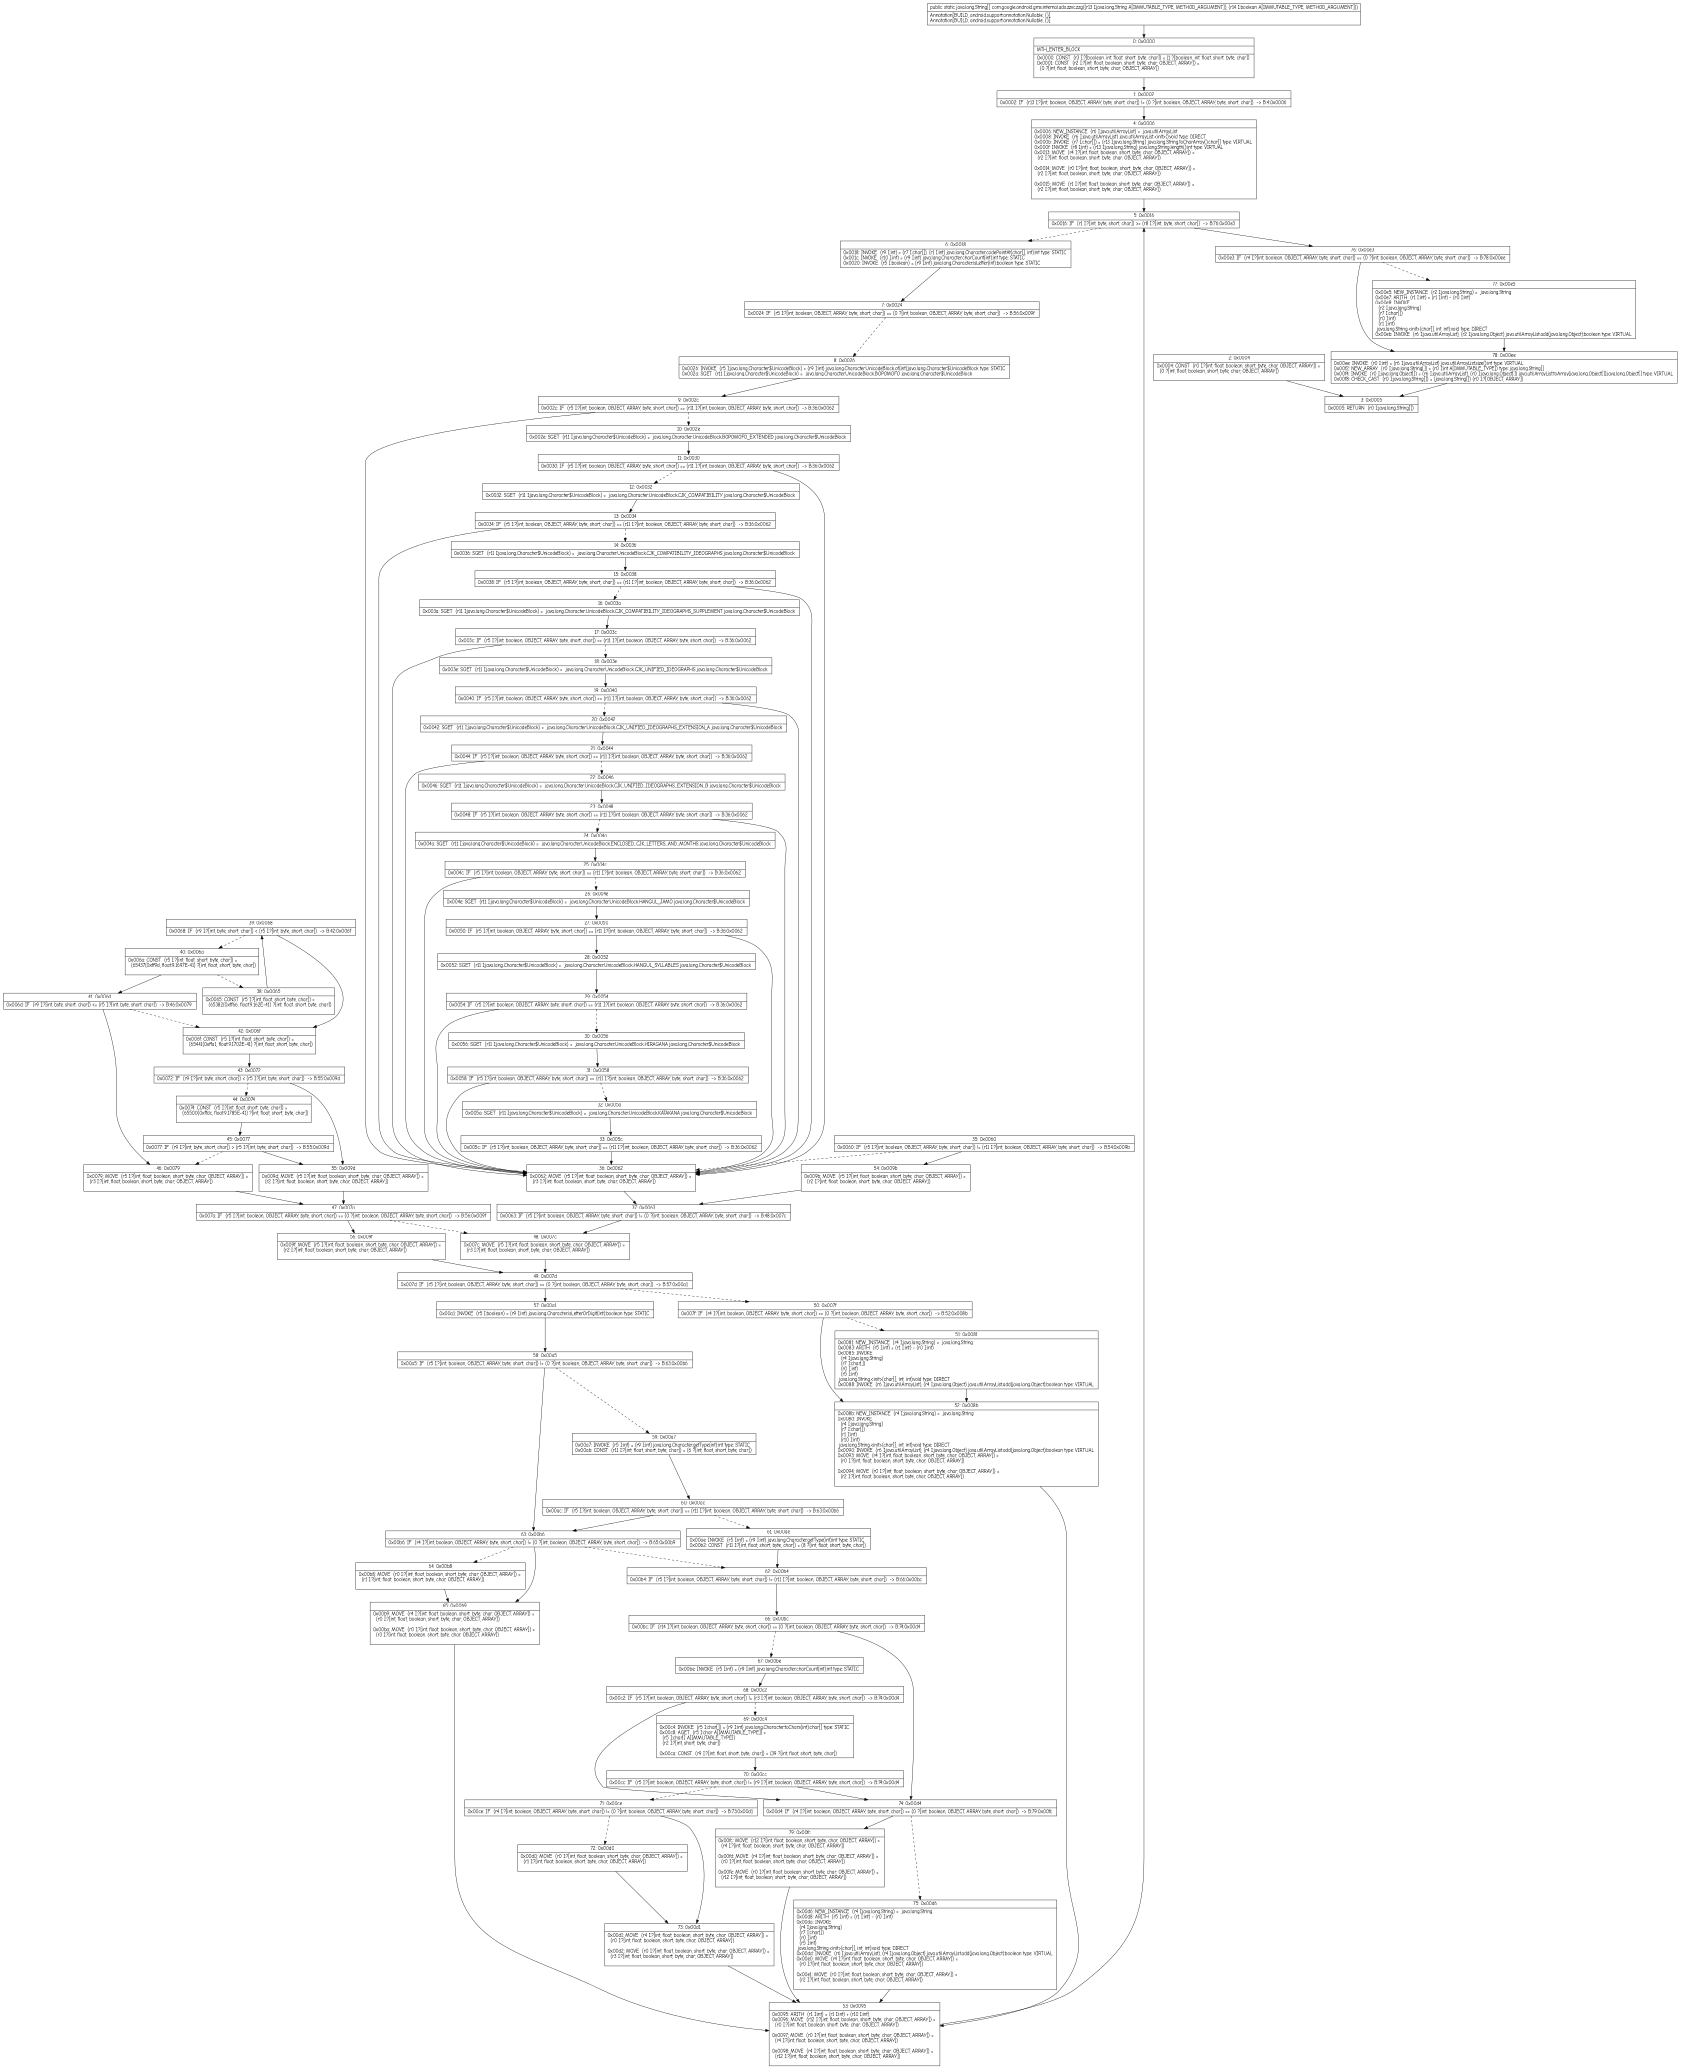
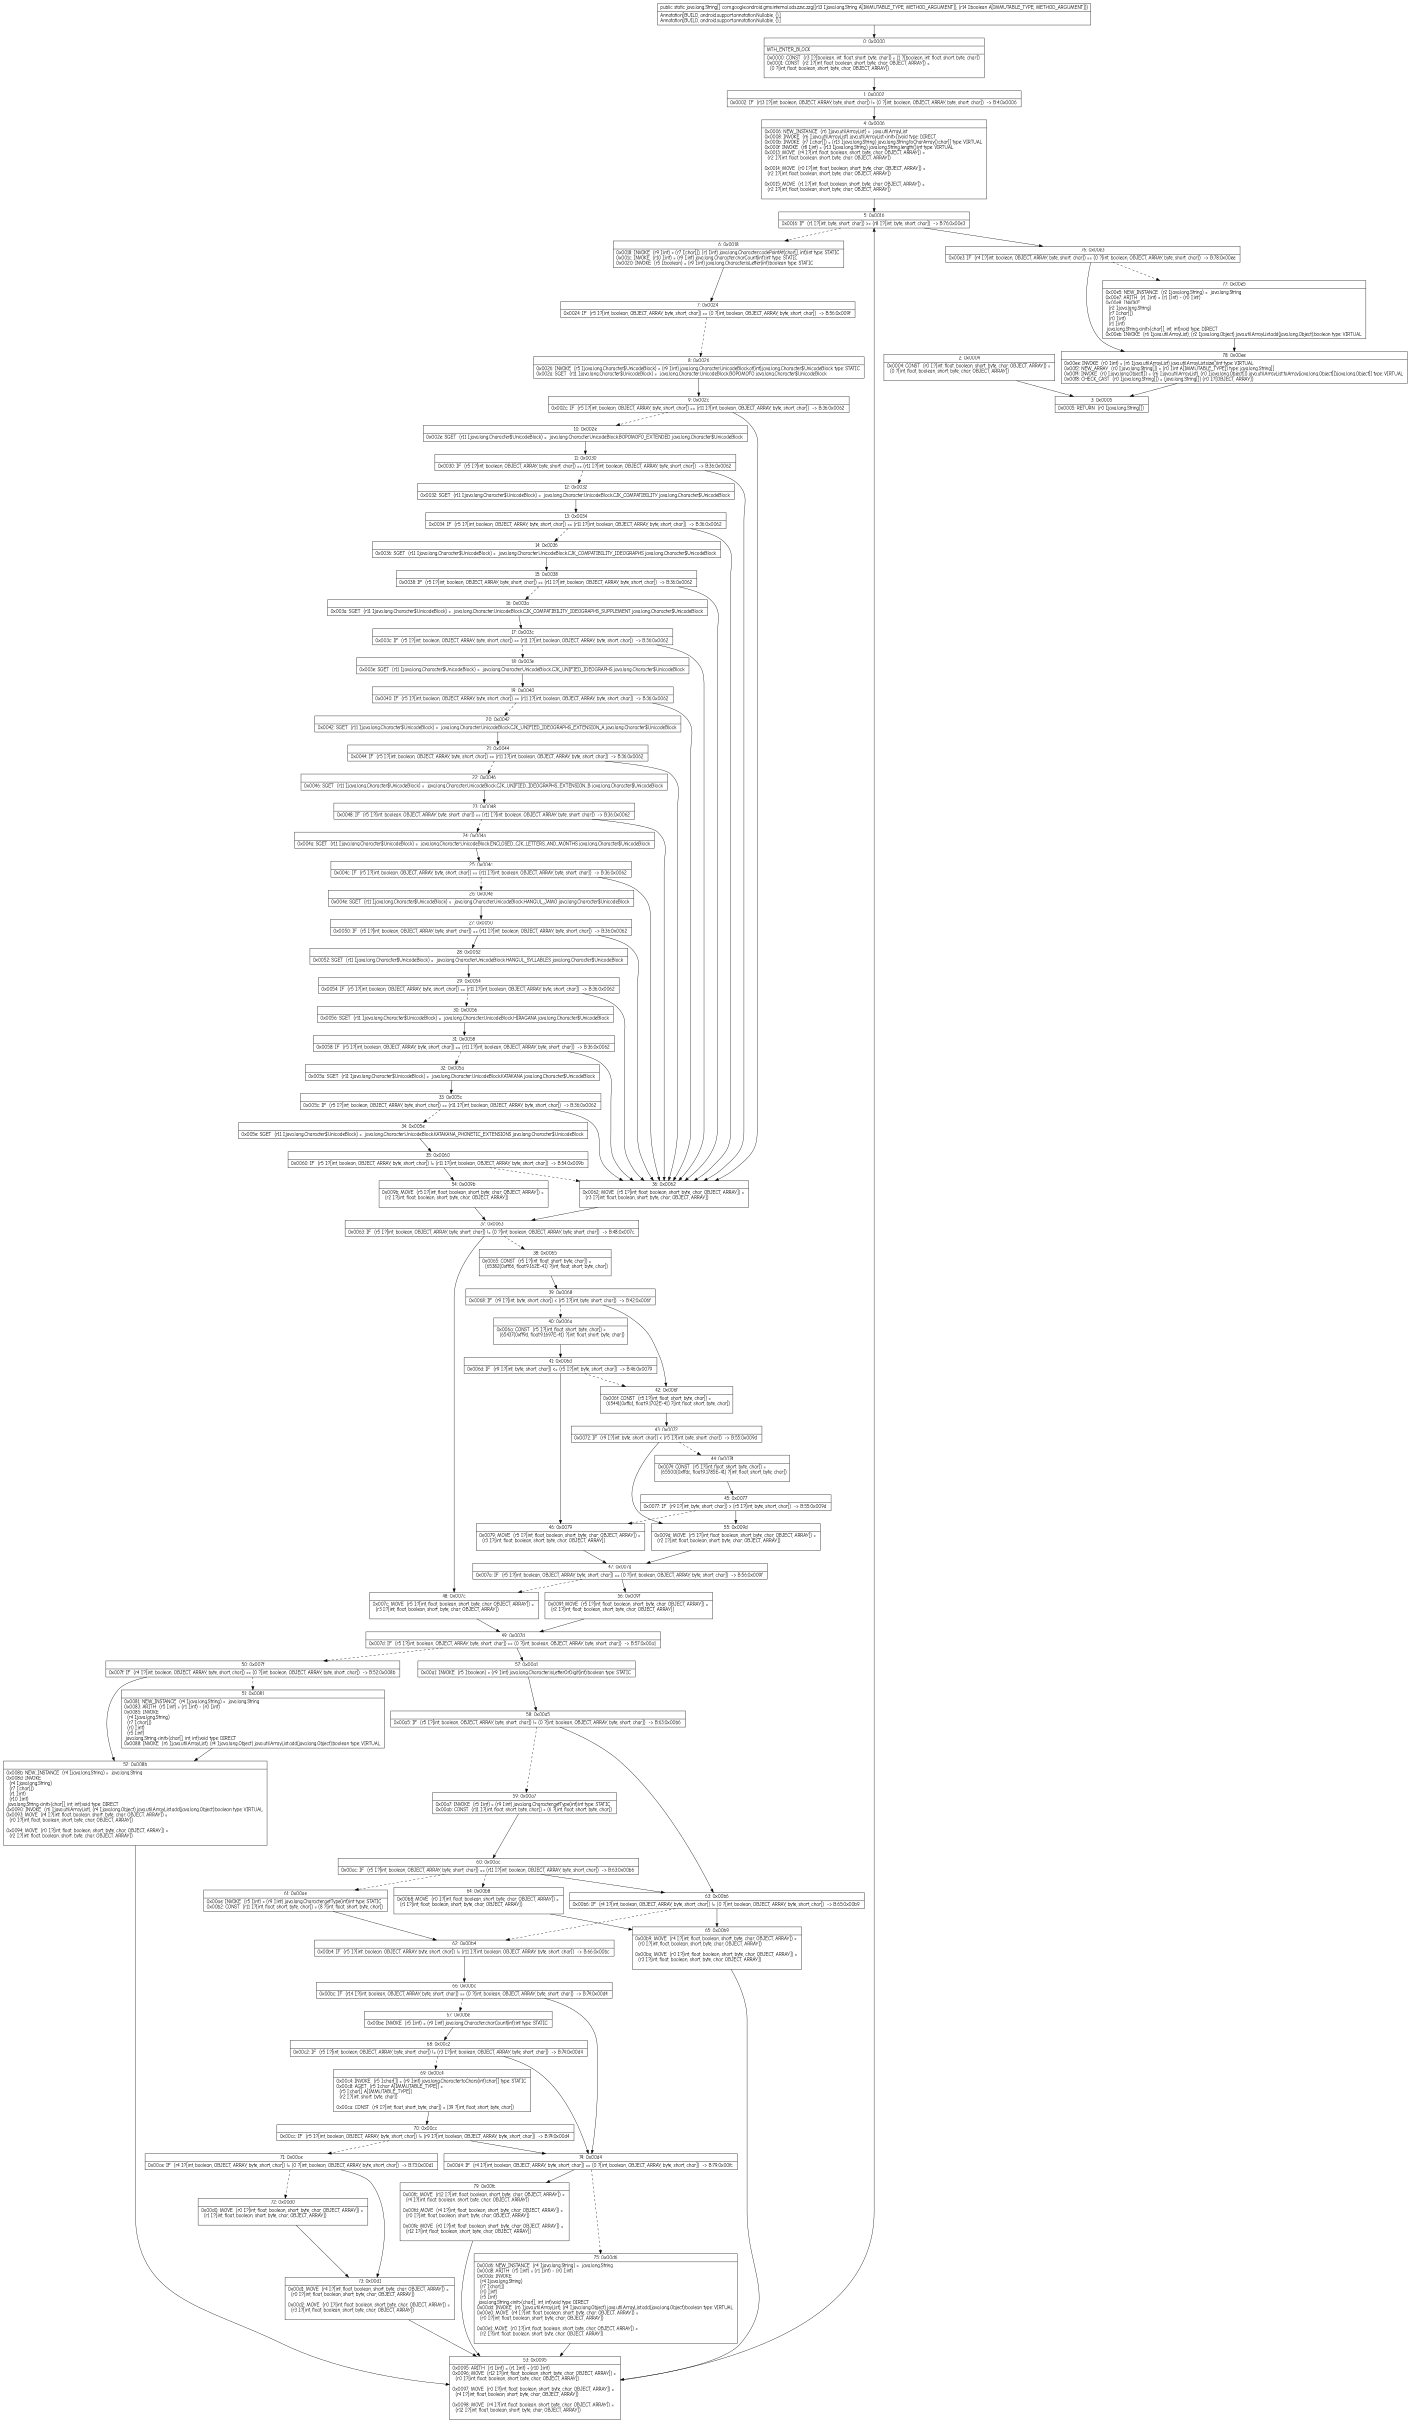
(229, 981) -> (513, 1242)
none -> (413, 1131)
(495, 1554) -> (485, 1879)
